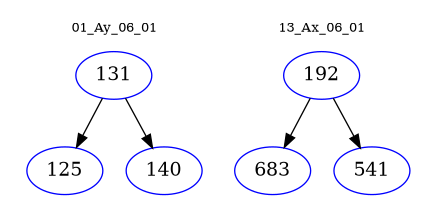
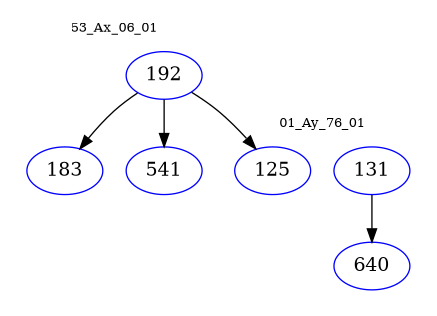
(114, 28) -> (322, 124)
(322, 28) -> (114, 28)
(93, 117) -> (233, 124)
(164, 171) -> (372, 266)
(273, 171) -> (65, 171)
